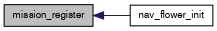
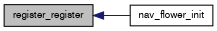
(49, 16) -> (49, 16)
